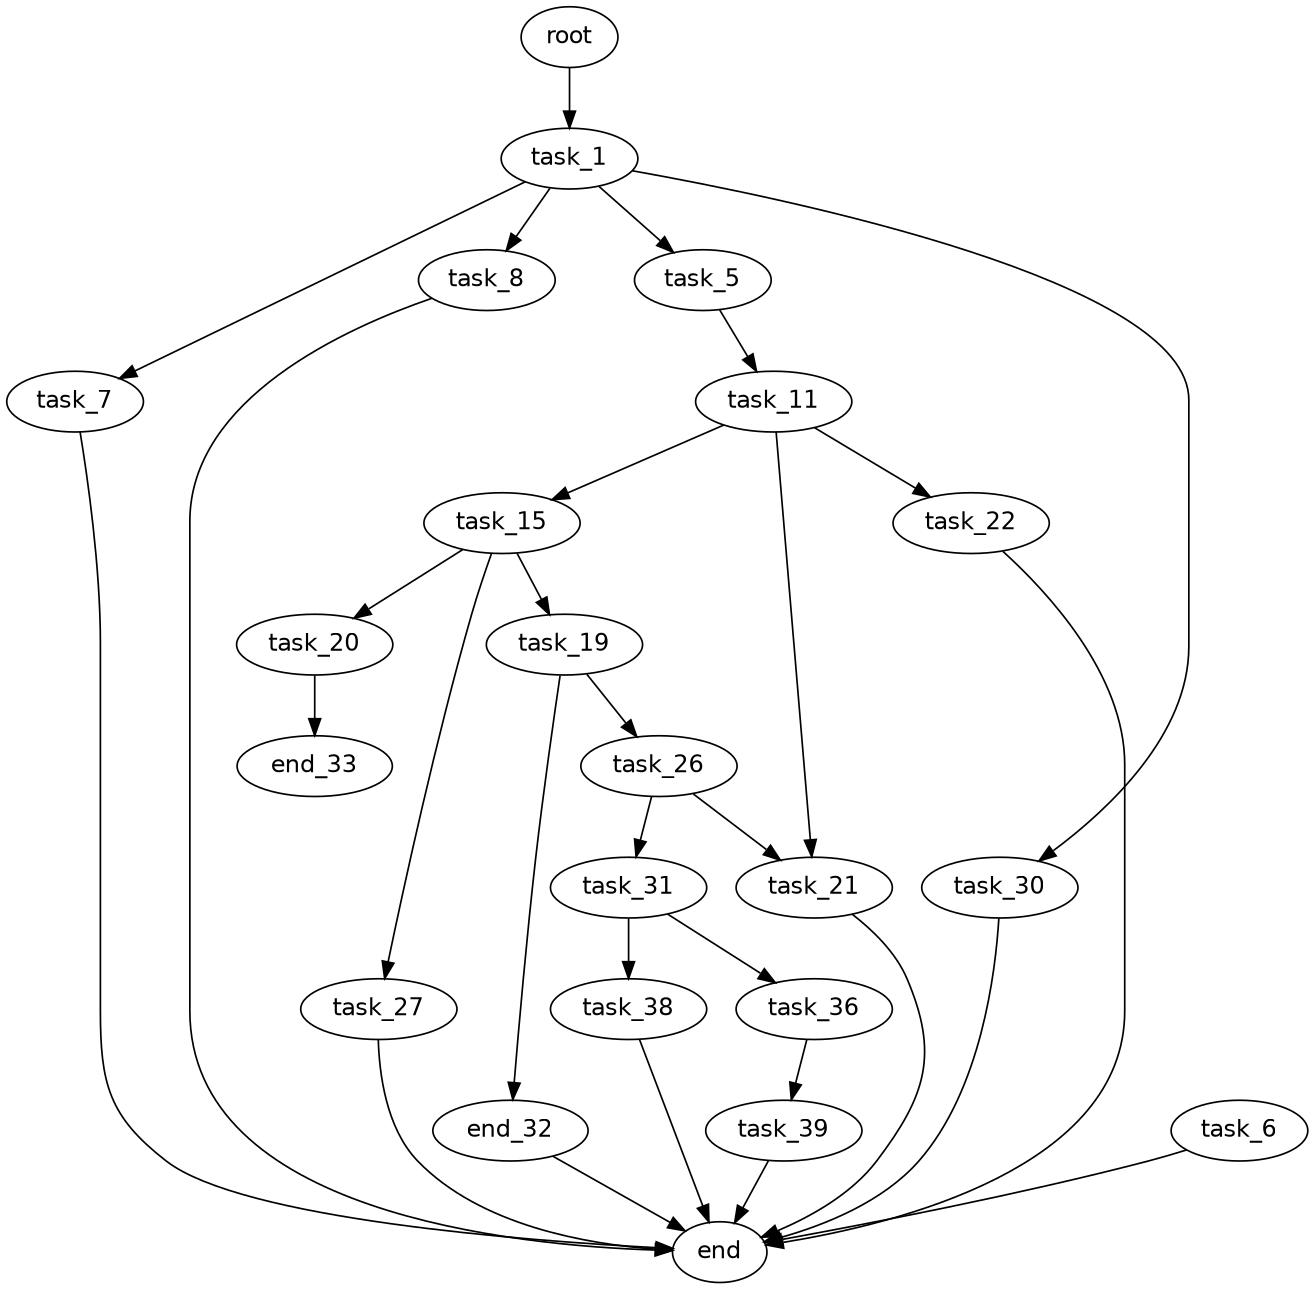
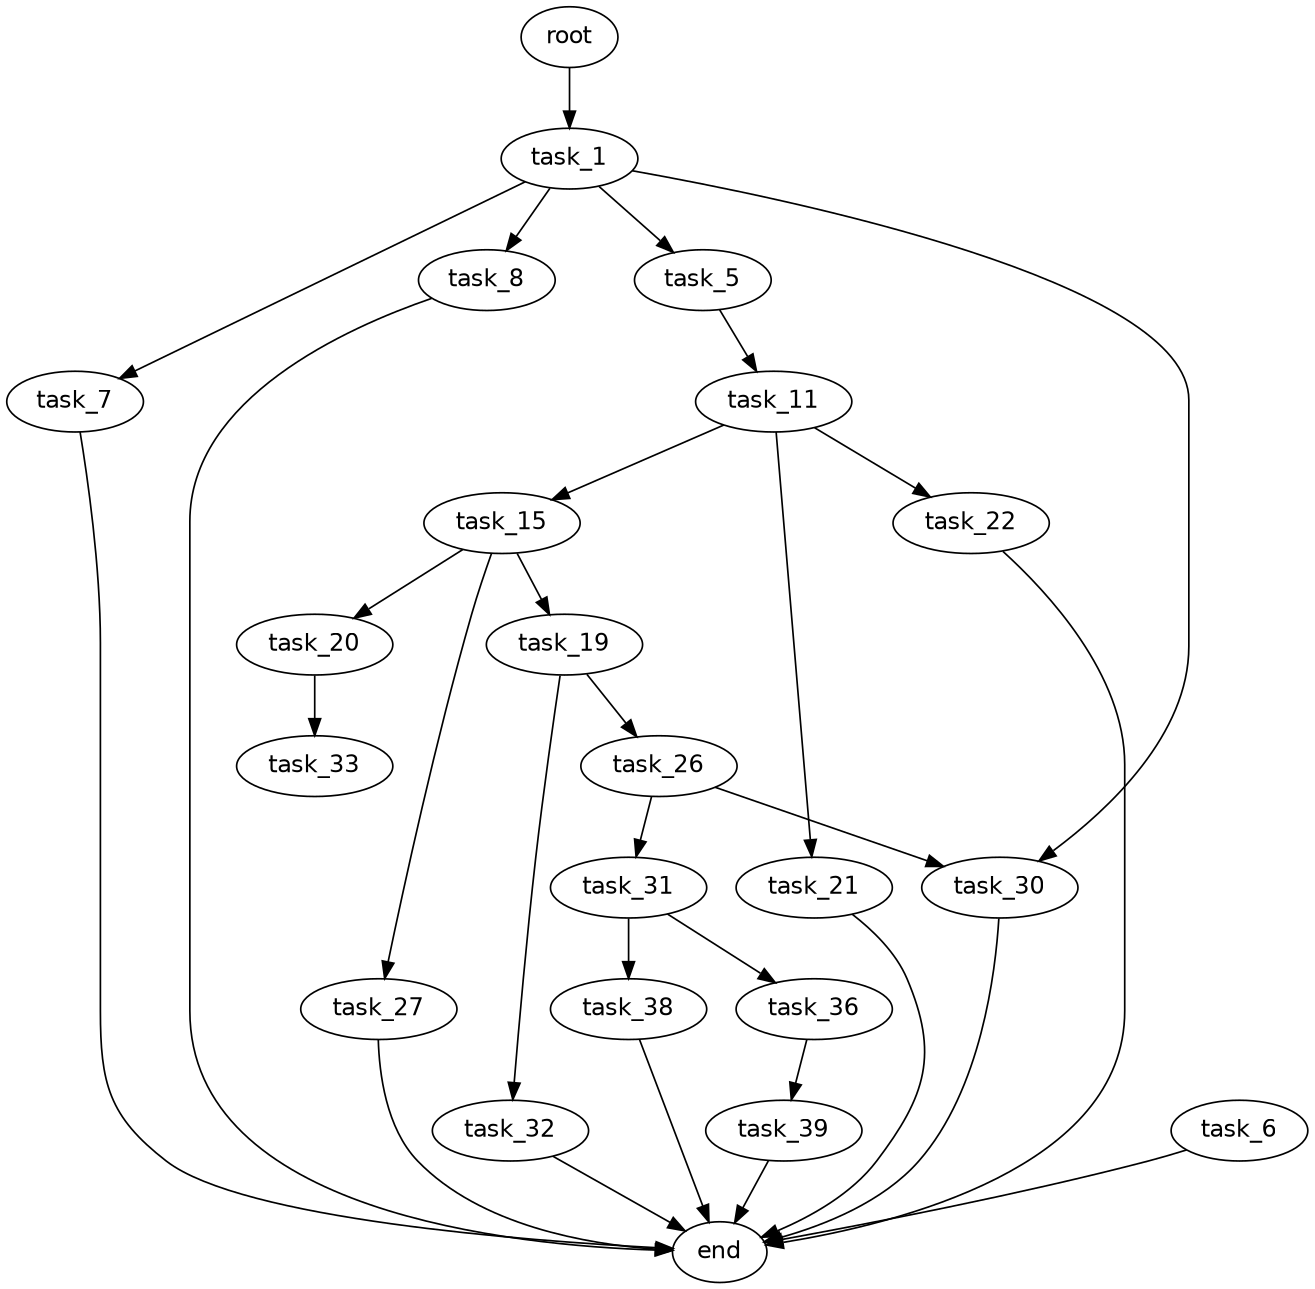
(315, 766) -> (315, 766)
(730, 822) -> (821, 824)
(510, 1131) -> (510, 1131)
